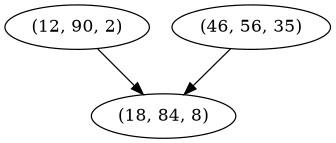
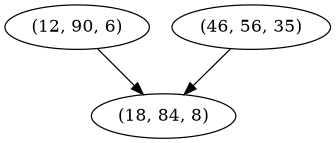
(77, 27) -> (77, 27)
